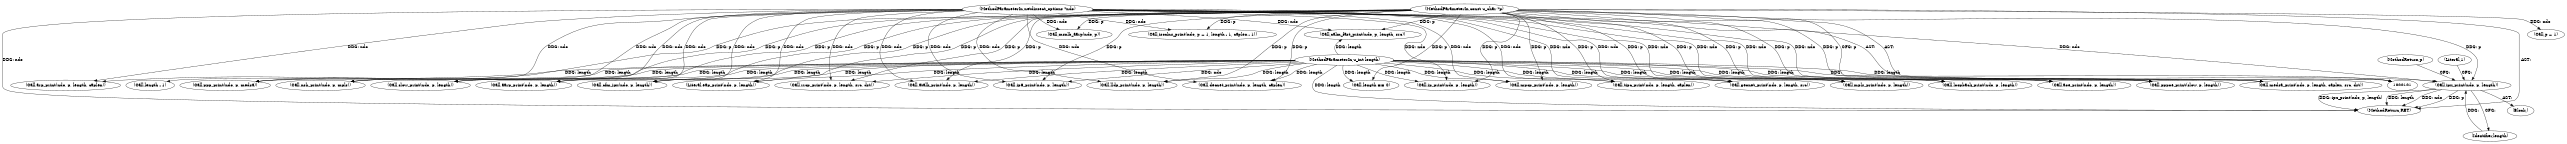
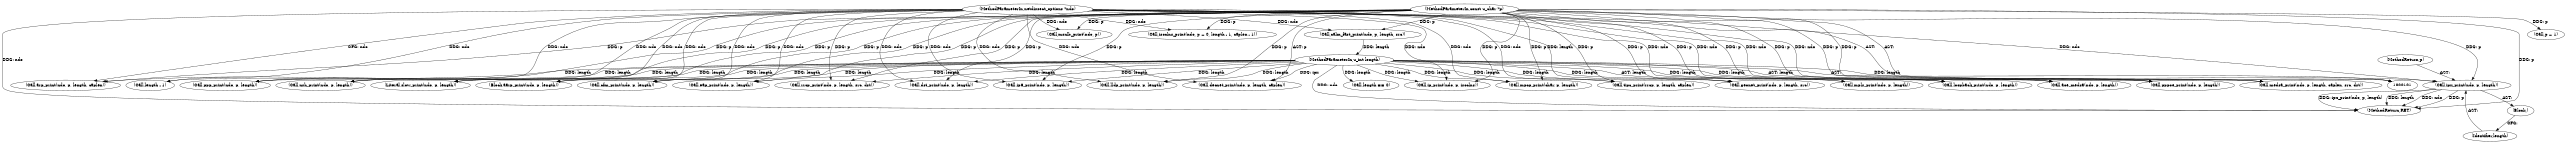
(1480, 22) -> (564, 24)
(2540, 22) -> (2540, 22)
(1074, 35) -> (1074, 35)
(1203, 35) -> (1203, 35)
(358, 47) -> (358, 47)
(843, 47) -> (843, 47)
(1300, 47) -> (1300, 47)
(1560, 47) -> (1560, 47)
(1849, 47) -> (1849, 47)
(1335, 48) -> (1363, 47)
(1421, 53) -> (758, 24)
(2455, 60) -> none
(2527, 60) -> (2527, 60)
(1211, 73) -> (1211, 73)
(1309, 73) -> (1309, 73)
(1634, 73) -> (1634, 73)
(1781, 73) -> (1781, 73)
(1837, 73) -> (1837, 73)
(2446, 73) -> (2446, 73)
(225, 85) -> (225, 85)
(321, 85) -> (321, 85)
(421, 85) -> (421, 85)
(524, 85) -> (524, 85)
(622, 85) -> (622, 85)
(721, 85) -> (721, 85)
(942, 85) -> (942, 85)
(1328, 85) -> (1328, 85)
(1447, 85) -> (1447, 85)
(1544, 85) -> (1544, 85)
(1653, 85) -> (1653, 85)
(2084, 85) -> (2084, 85)
(2185, 85) -> (2185, 85)
(2482, 108) -> (2507, 122)
(2474, 111) -> (2474, 111)
